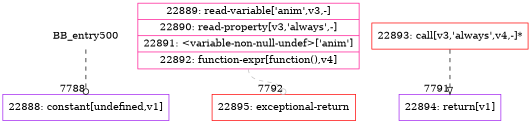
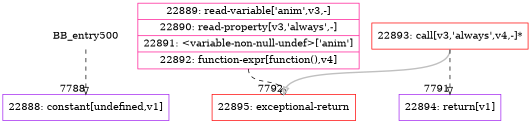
(86, 69) -> (86, 69)
none -> (370, 72)
(263, 81) -> (263, 81)
